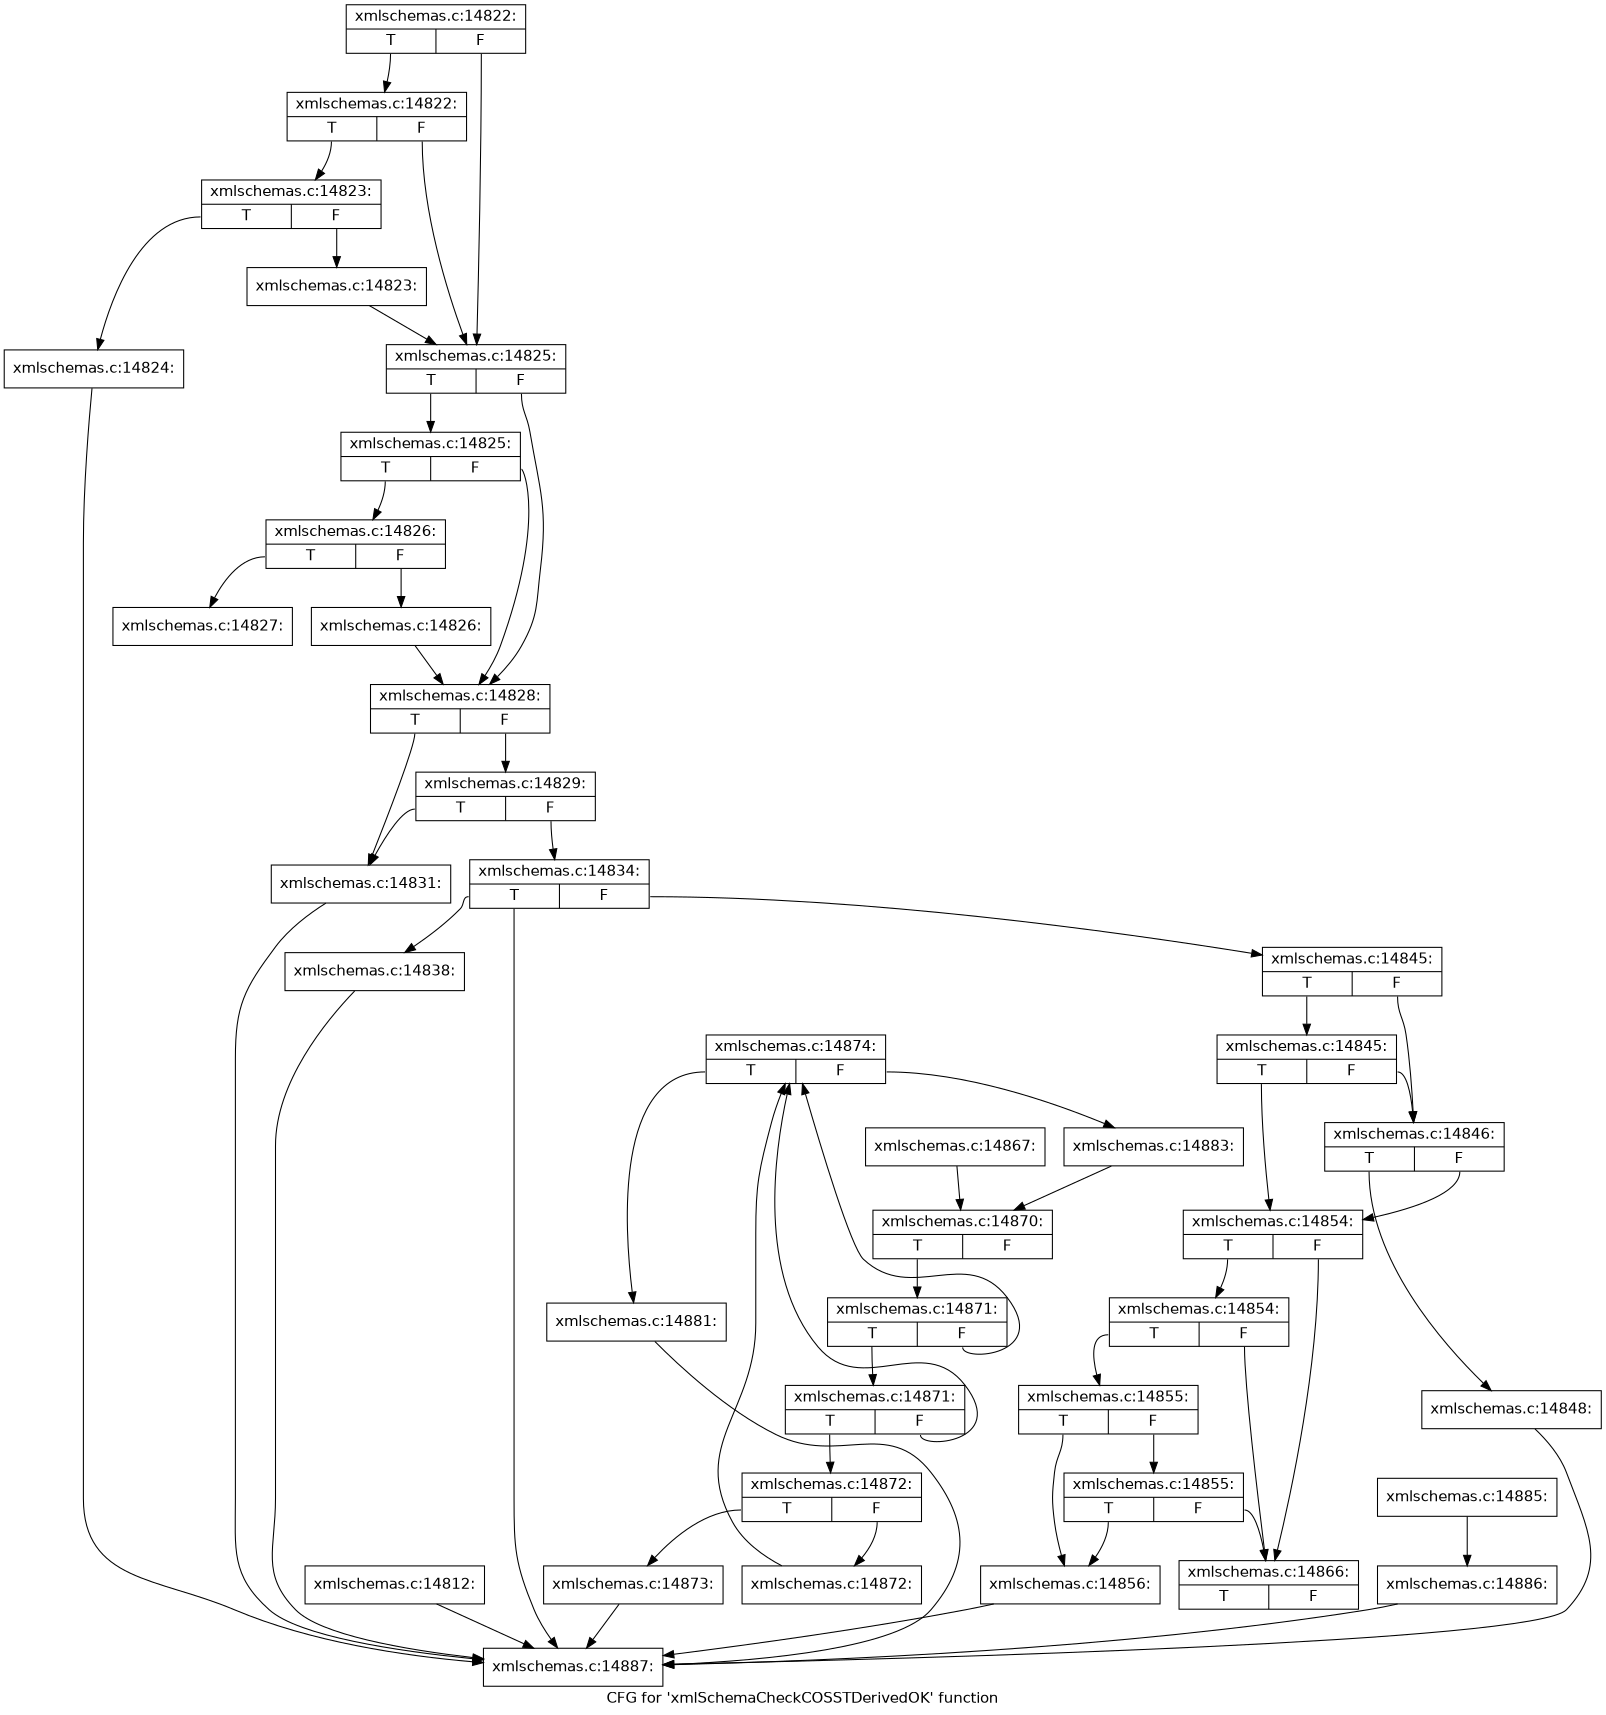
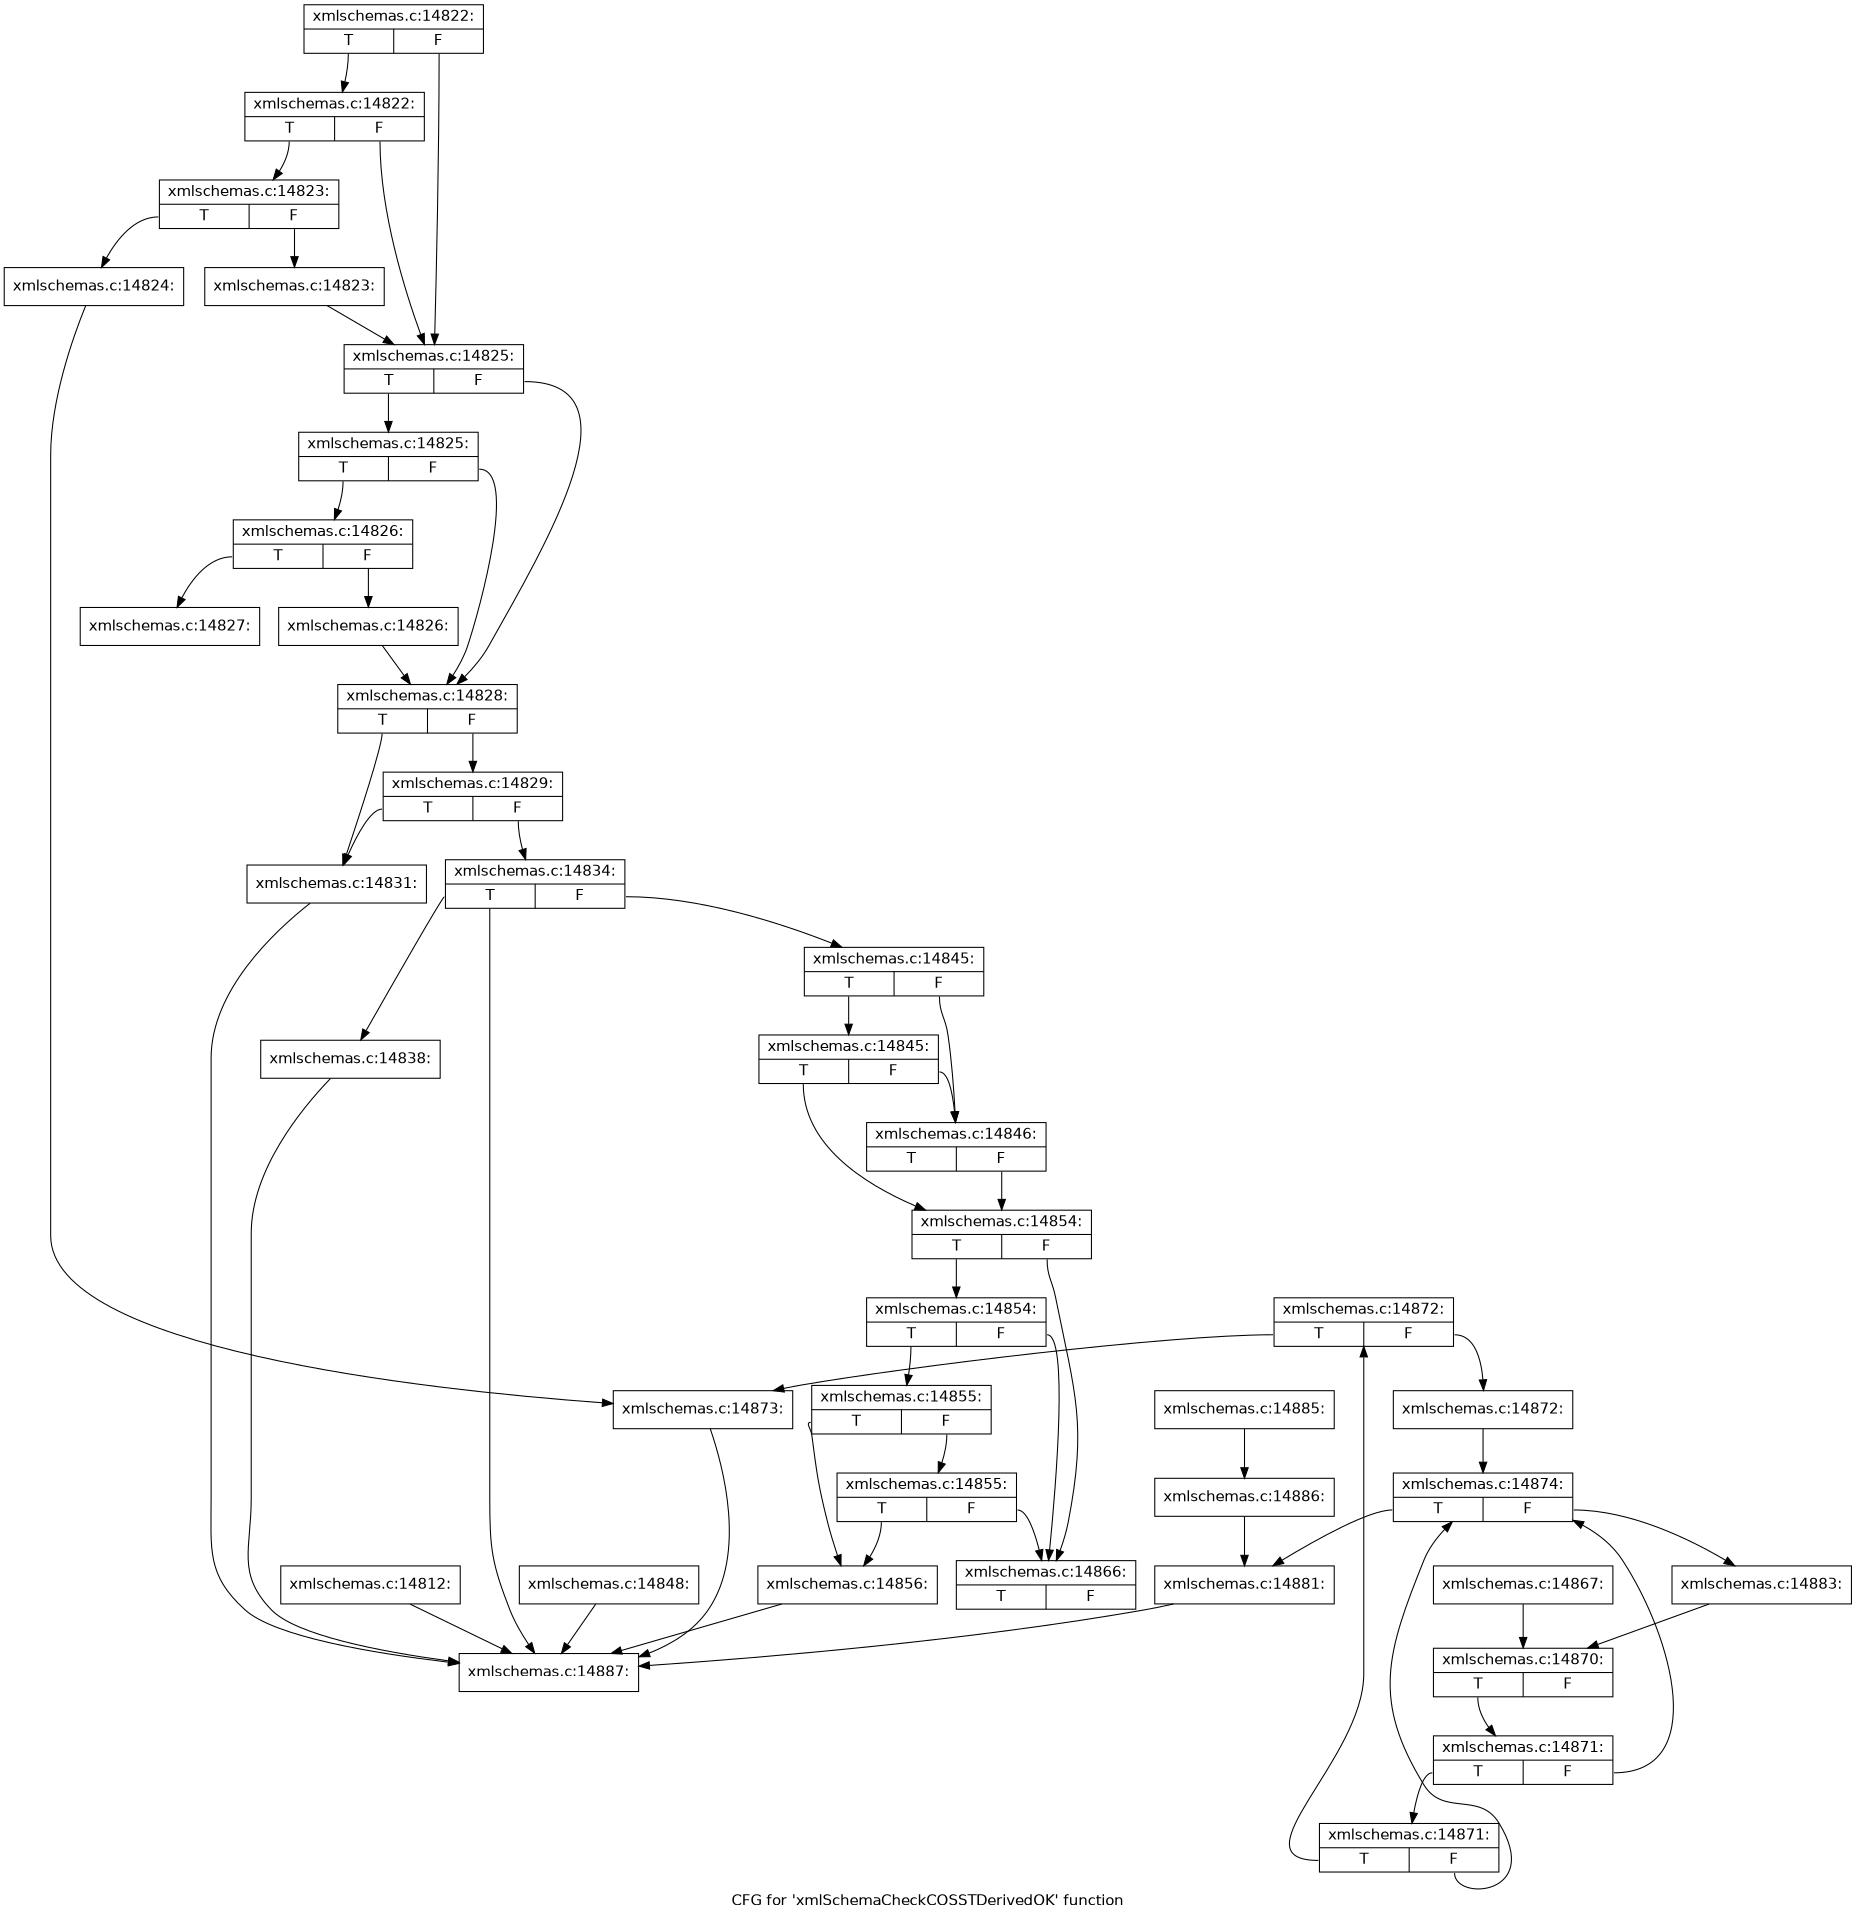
(83, 1168) -> (51, 1068)
(1406, 1288) -> none
(1037, 1647) -> (1244, 1536)
